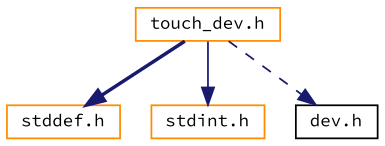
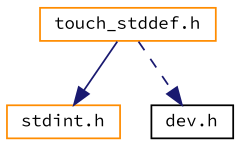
(208, 24) -> (128, 24)
(64, 122) -> none
